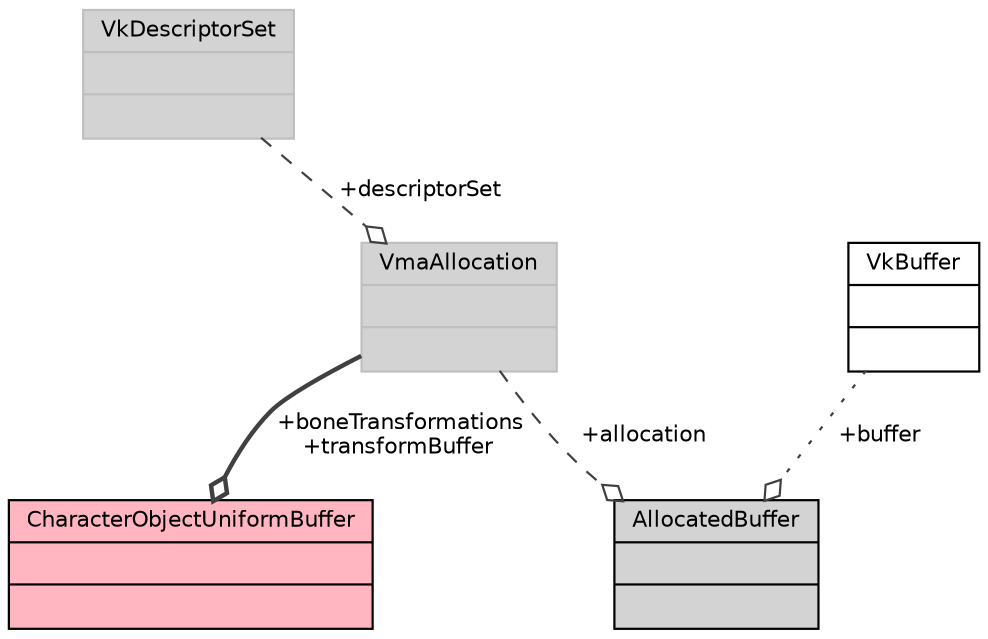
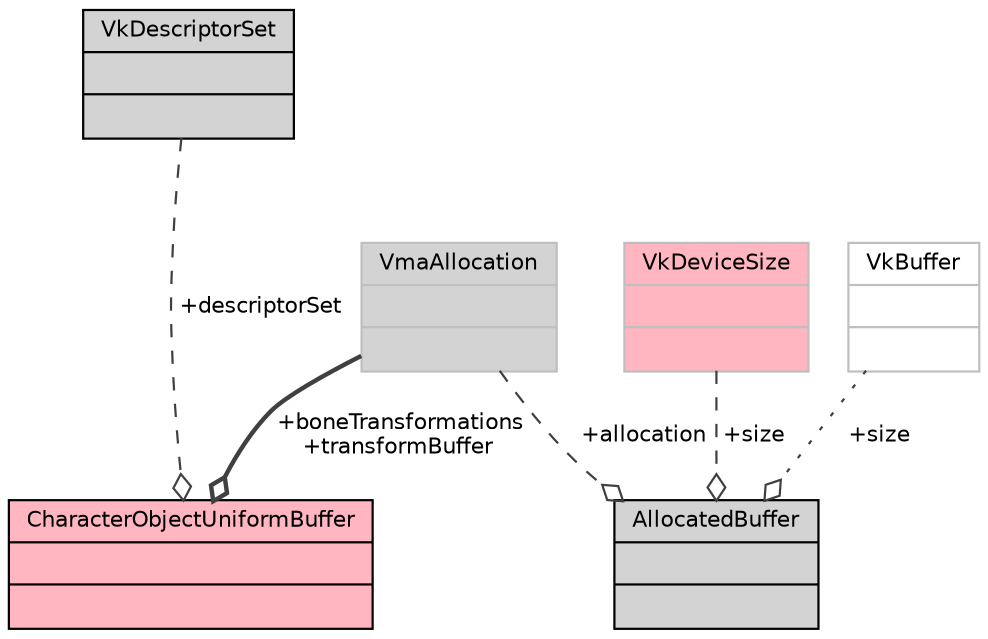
(189, 74) -> (189, 74)
(313, 182) -> (171, 306)
none -> (716, 307)
(914, 307) -> (914, 307)
(876, 436) -> (876, 436)
